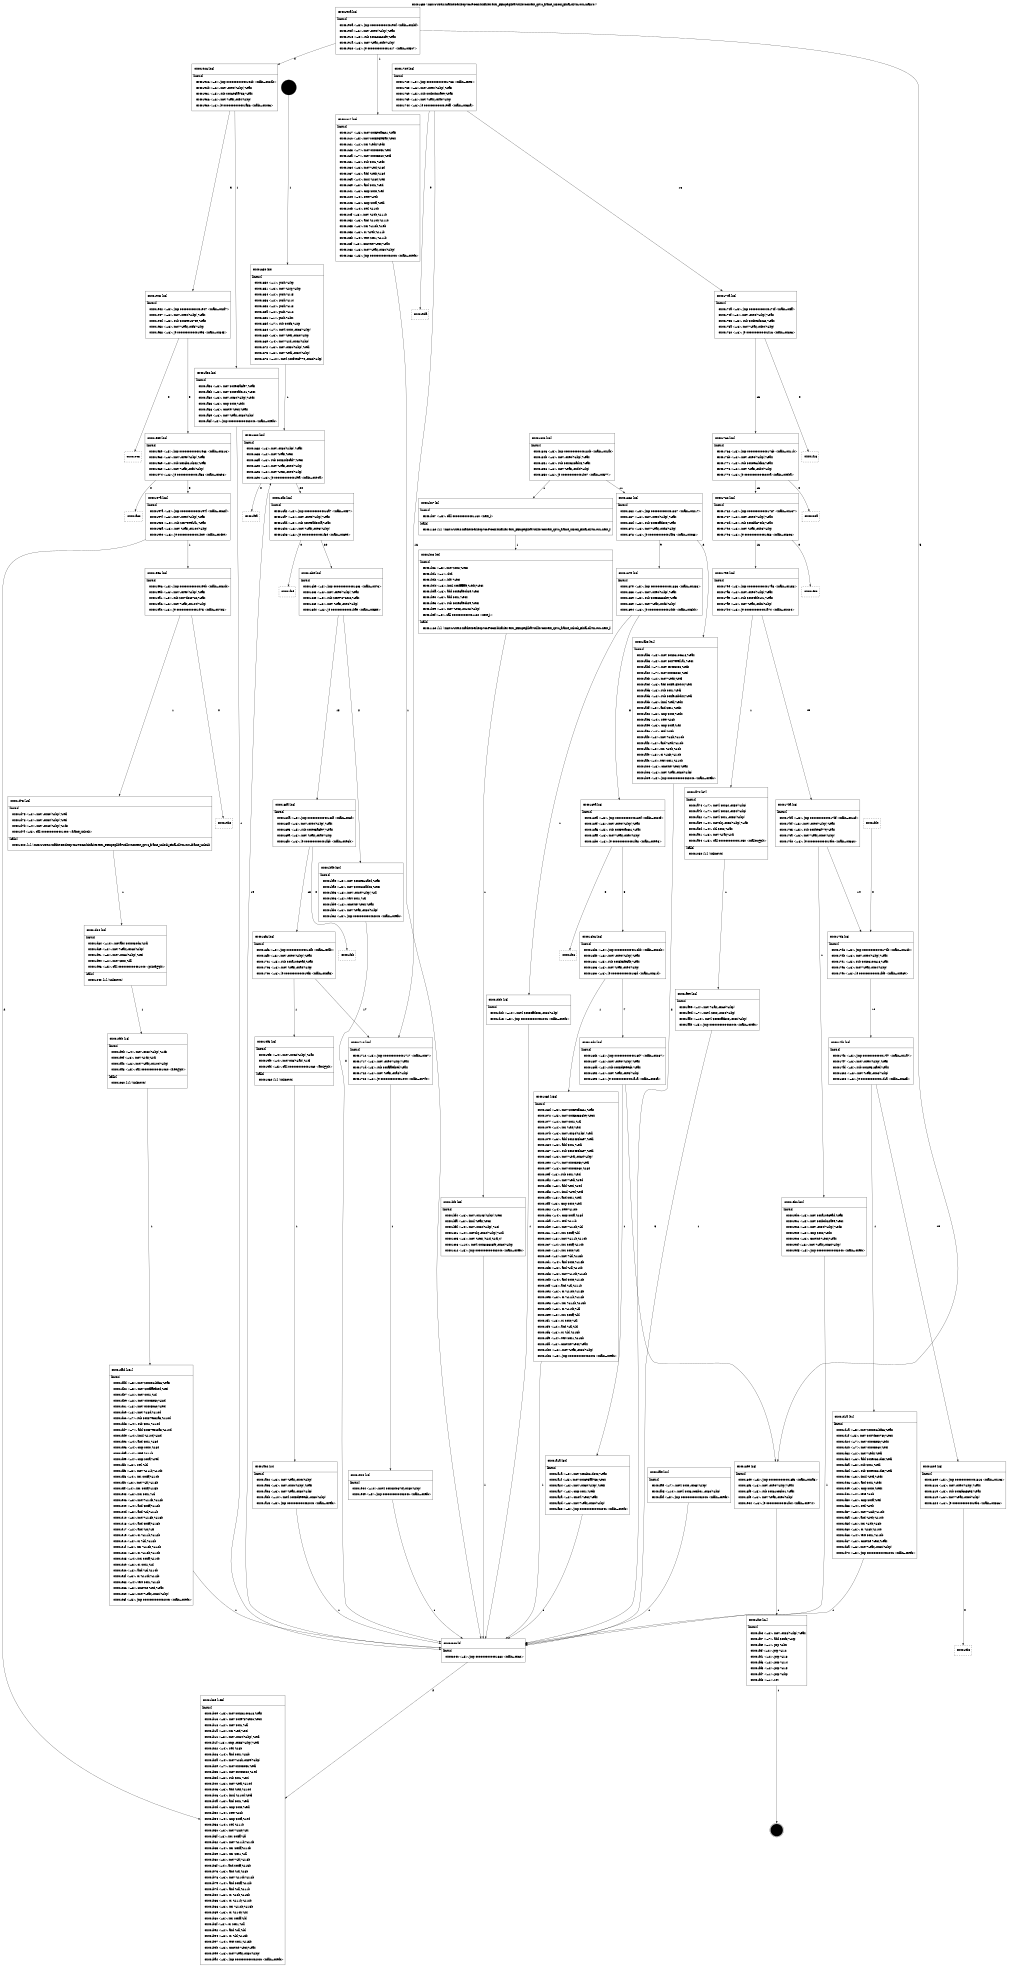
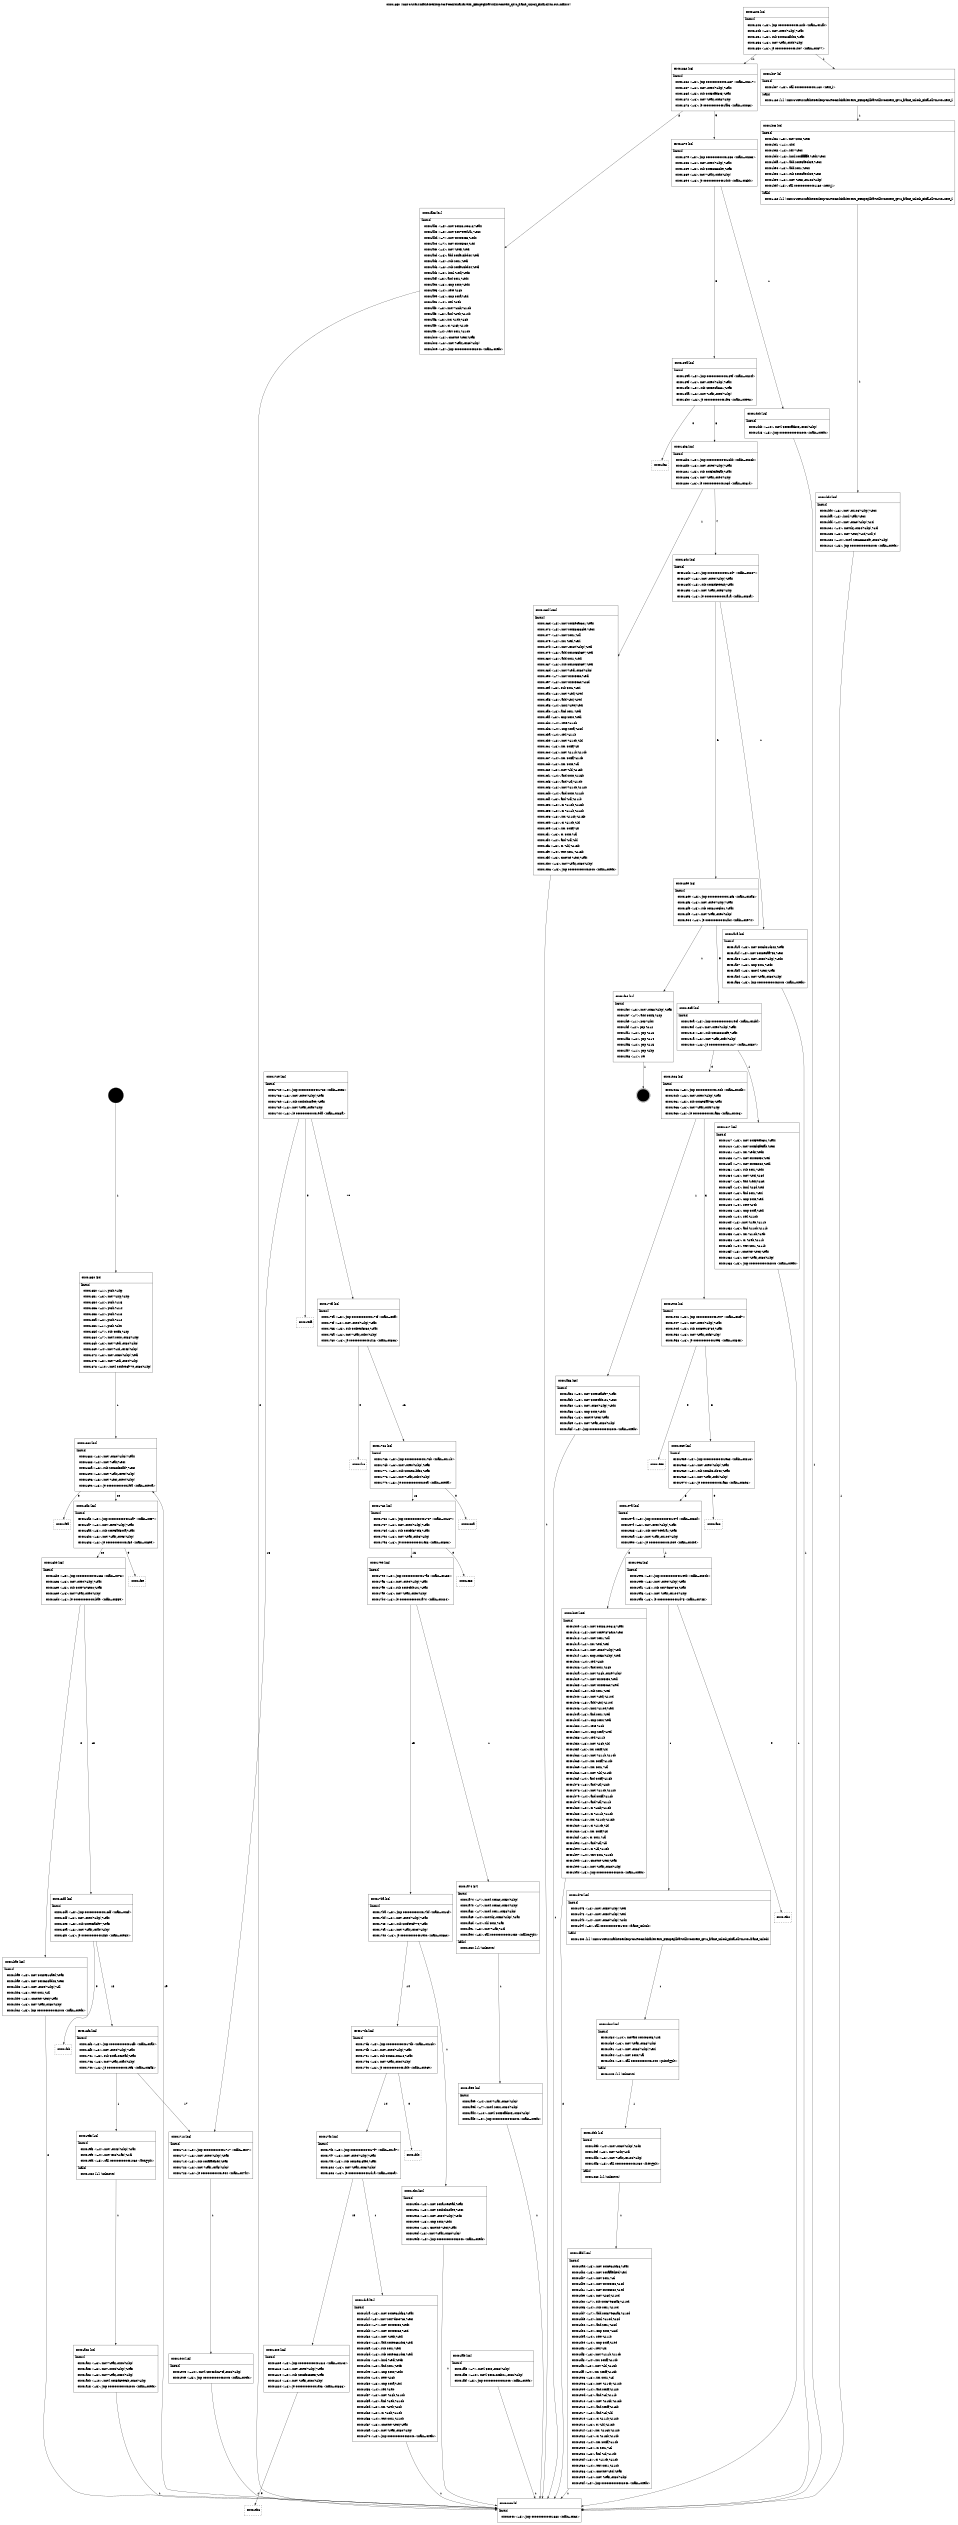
(919, 579) -> (717, 964)
(871, 879) -> (405, 2111)
(377, 1730) -> (561, 2188)
